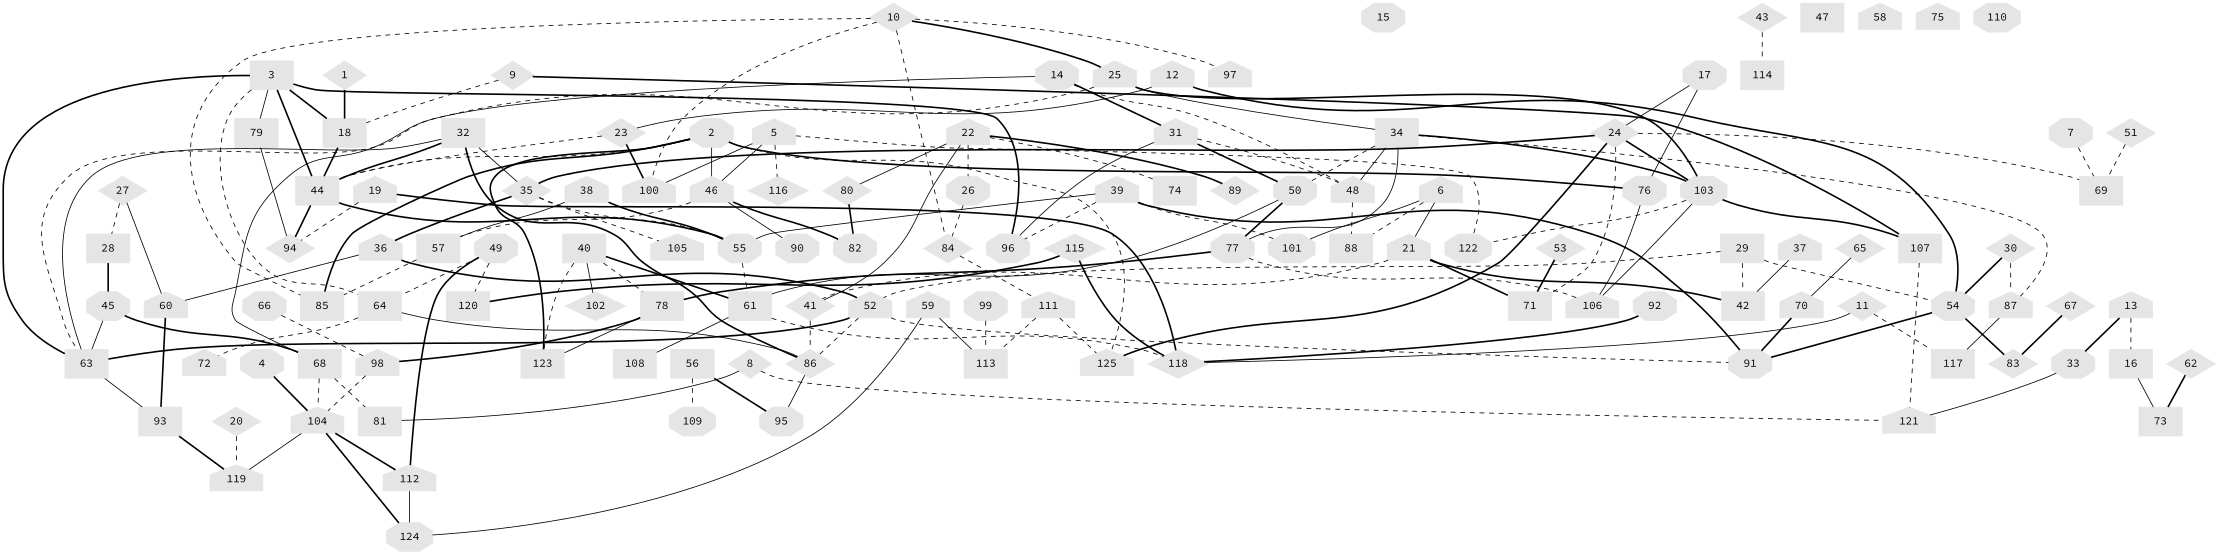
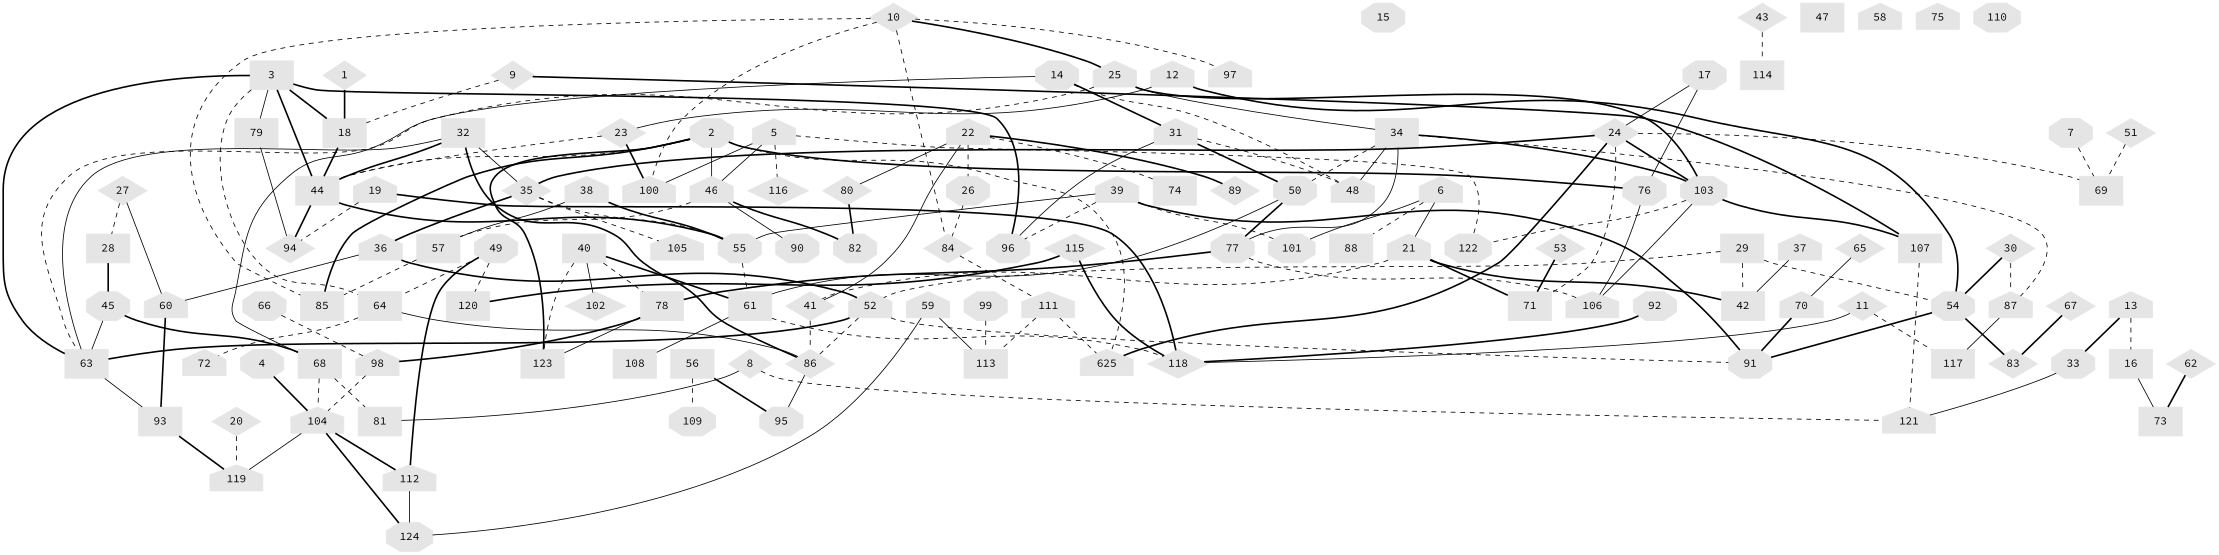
(1352, 212) -> none
(1107, 364) -> (1107, 364)
